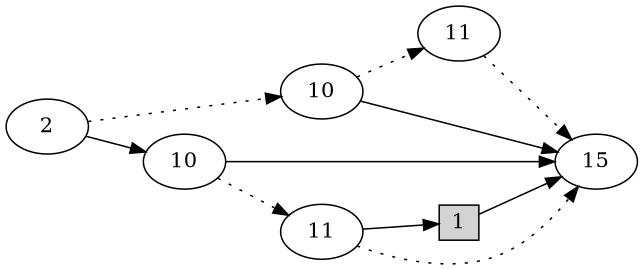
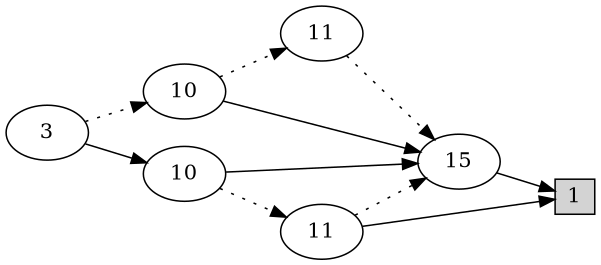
(47, 127) -> (47, 133)
(513, 199) -> (519, 180)
